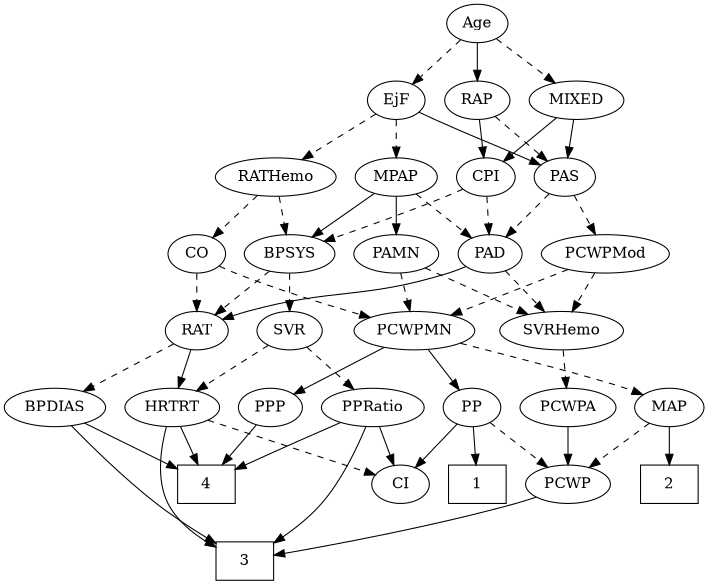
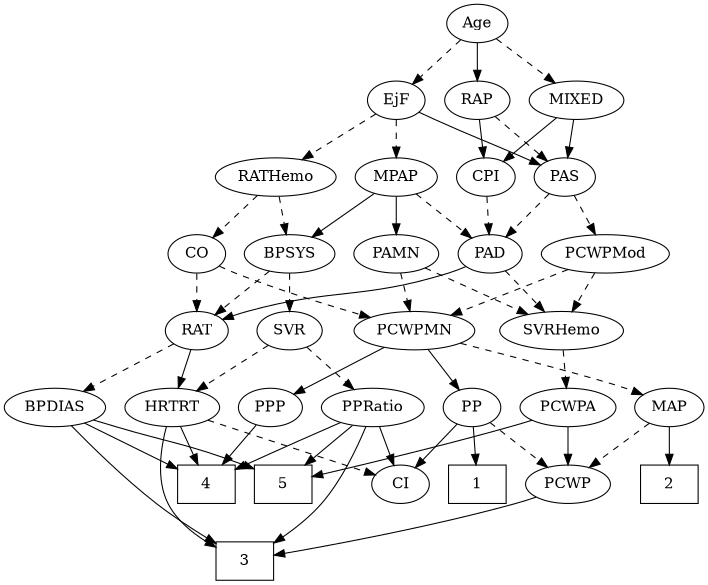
(406, 212) -> none
none -> (283, 484)
